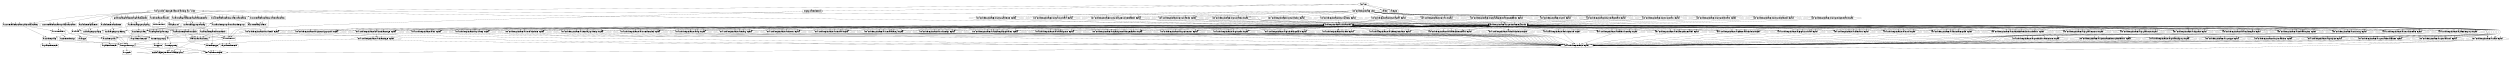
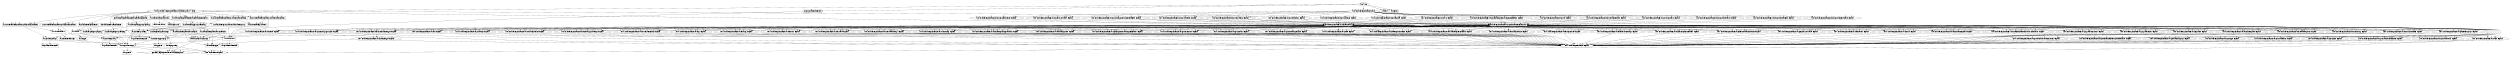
(111, 25) -> (111, 25)
